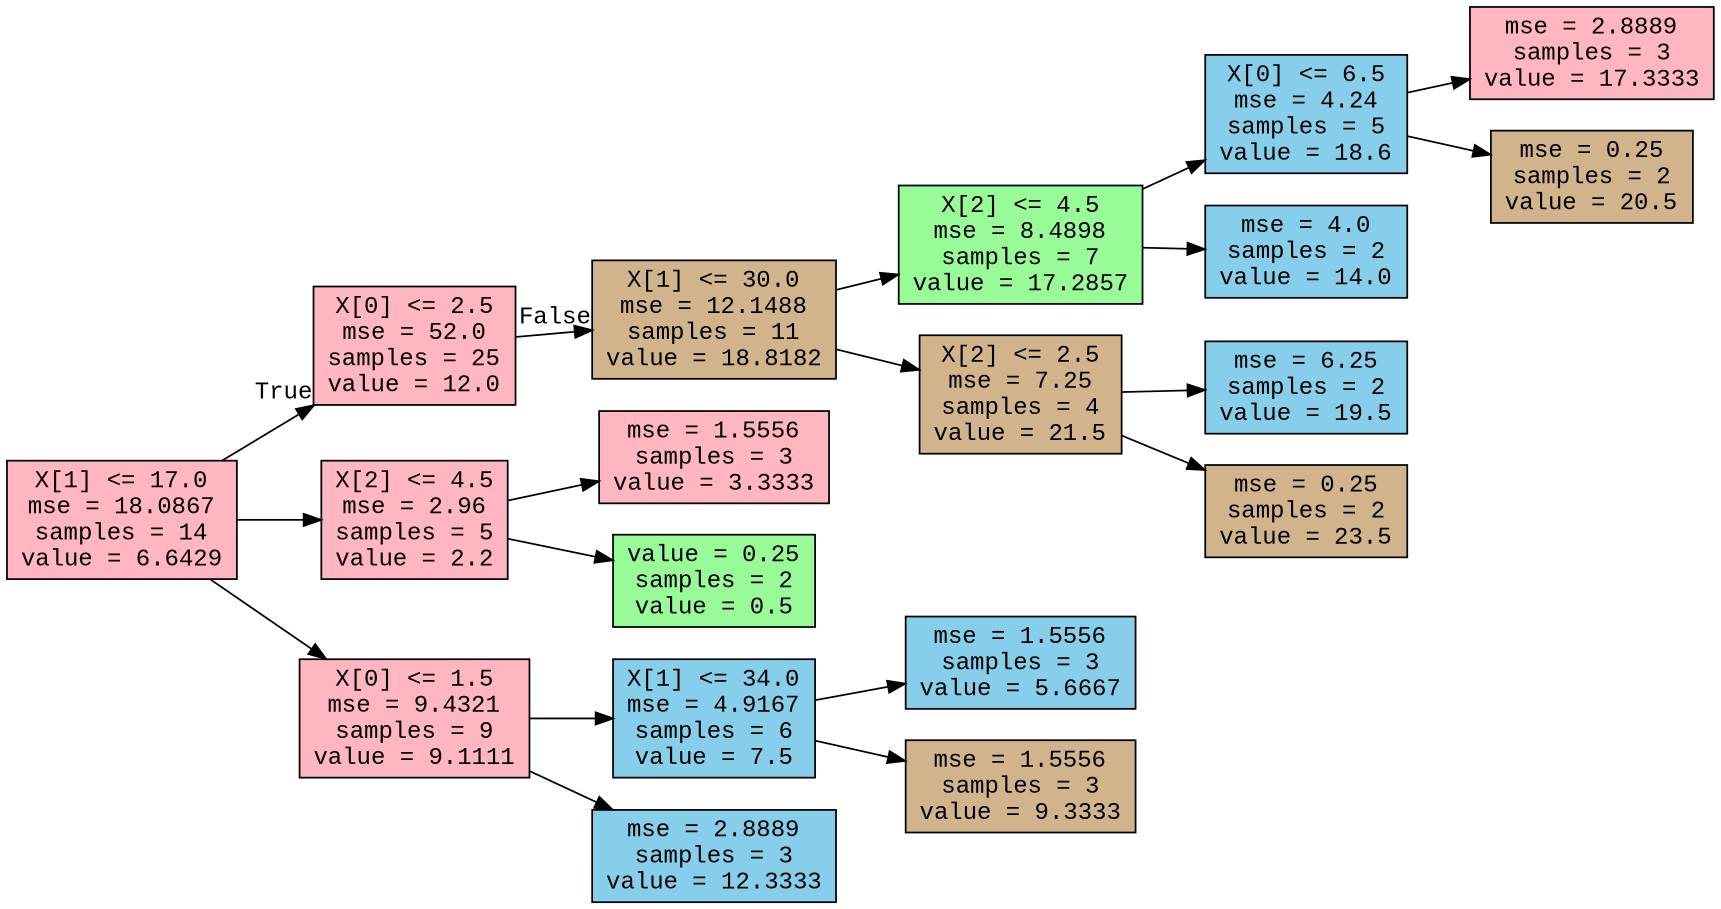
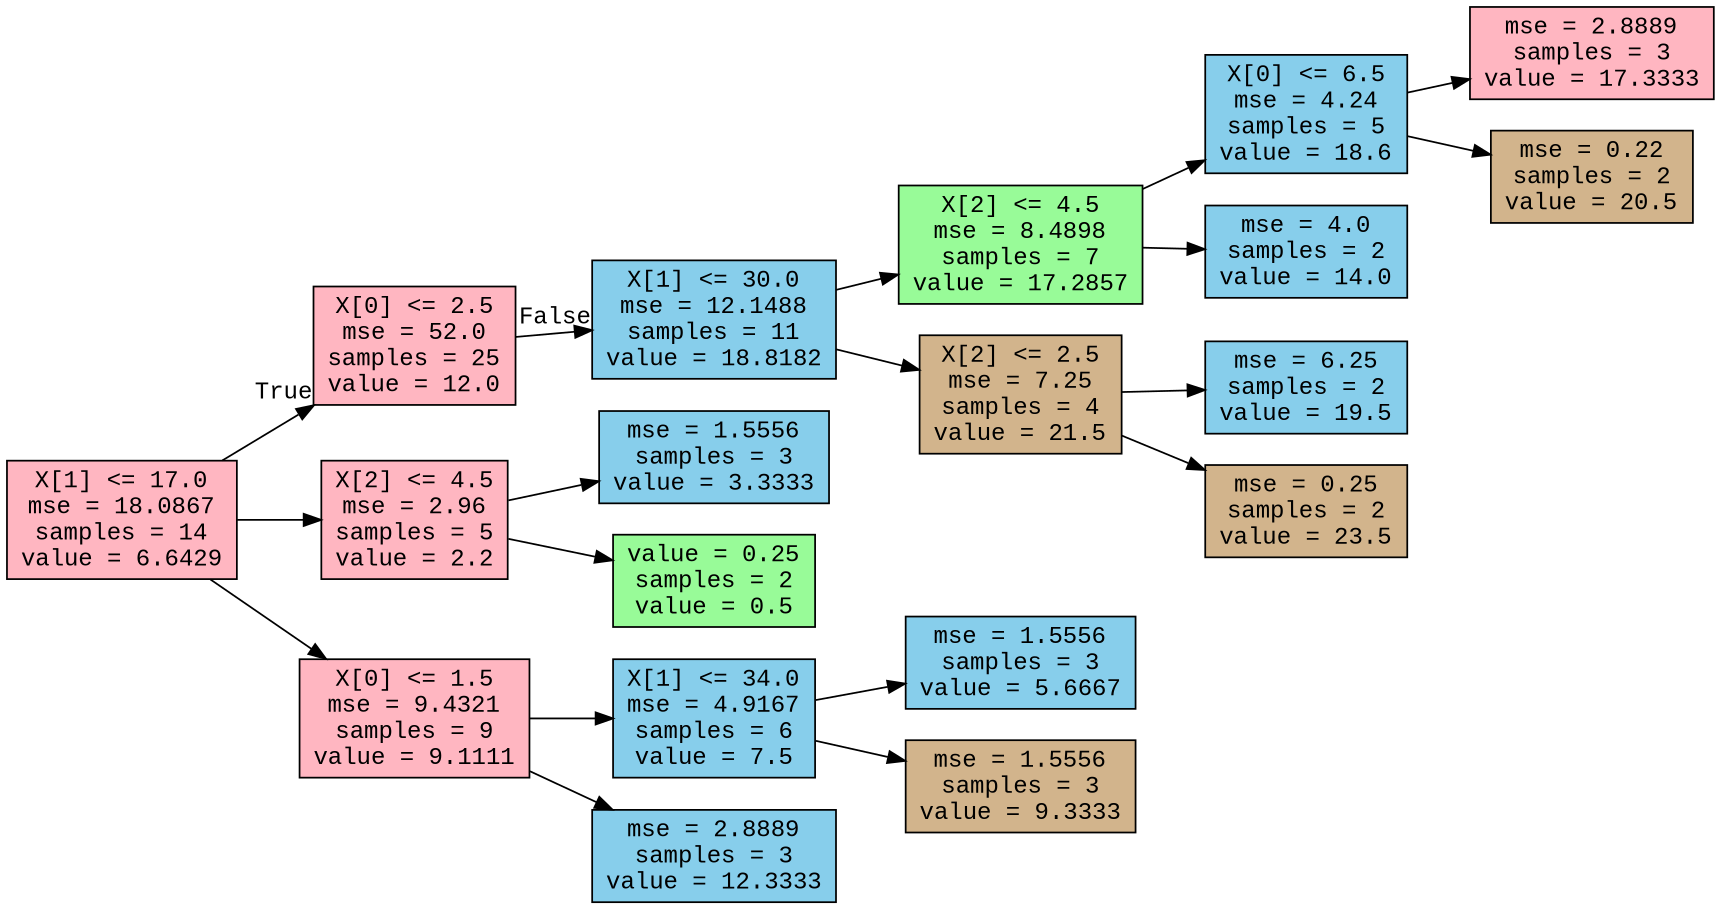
(1592, 177) -> (1592, 177)
(714, 320) -> (714, 320)
(714, 457) -> (714, 457)
